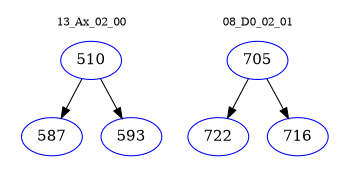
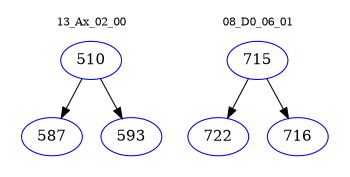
(258, 23) -> (258, 23)
(258, 60) -> (258, 60)
